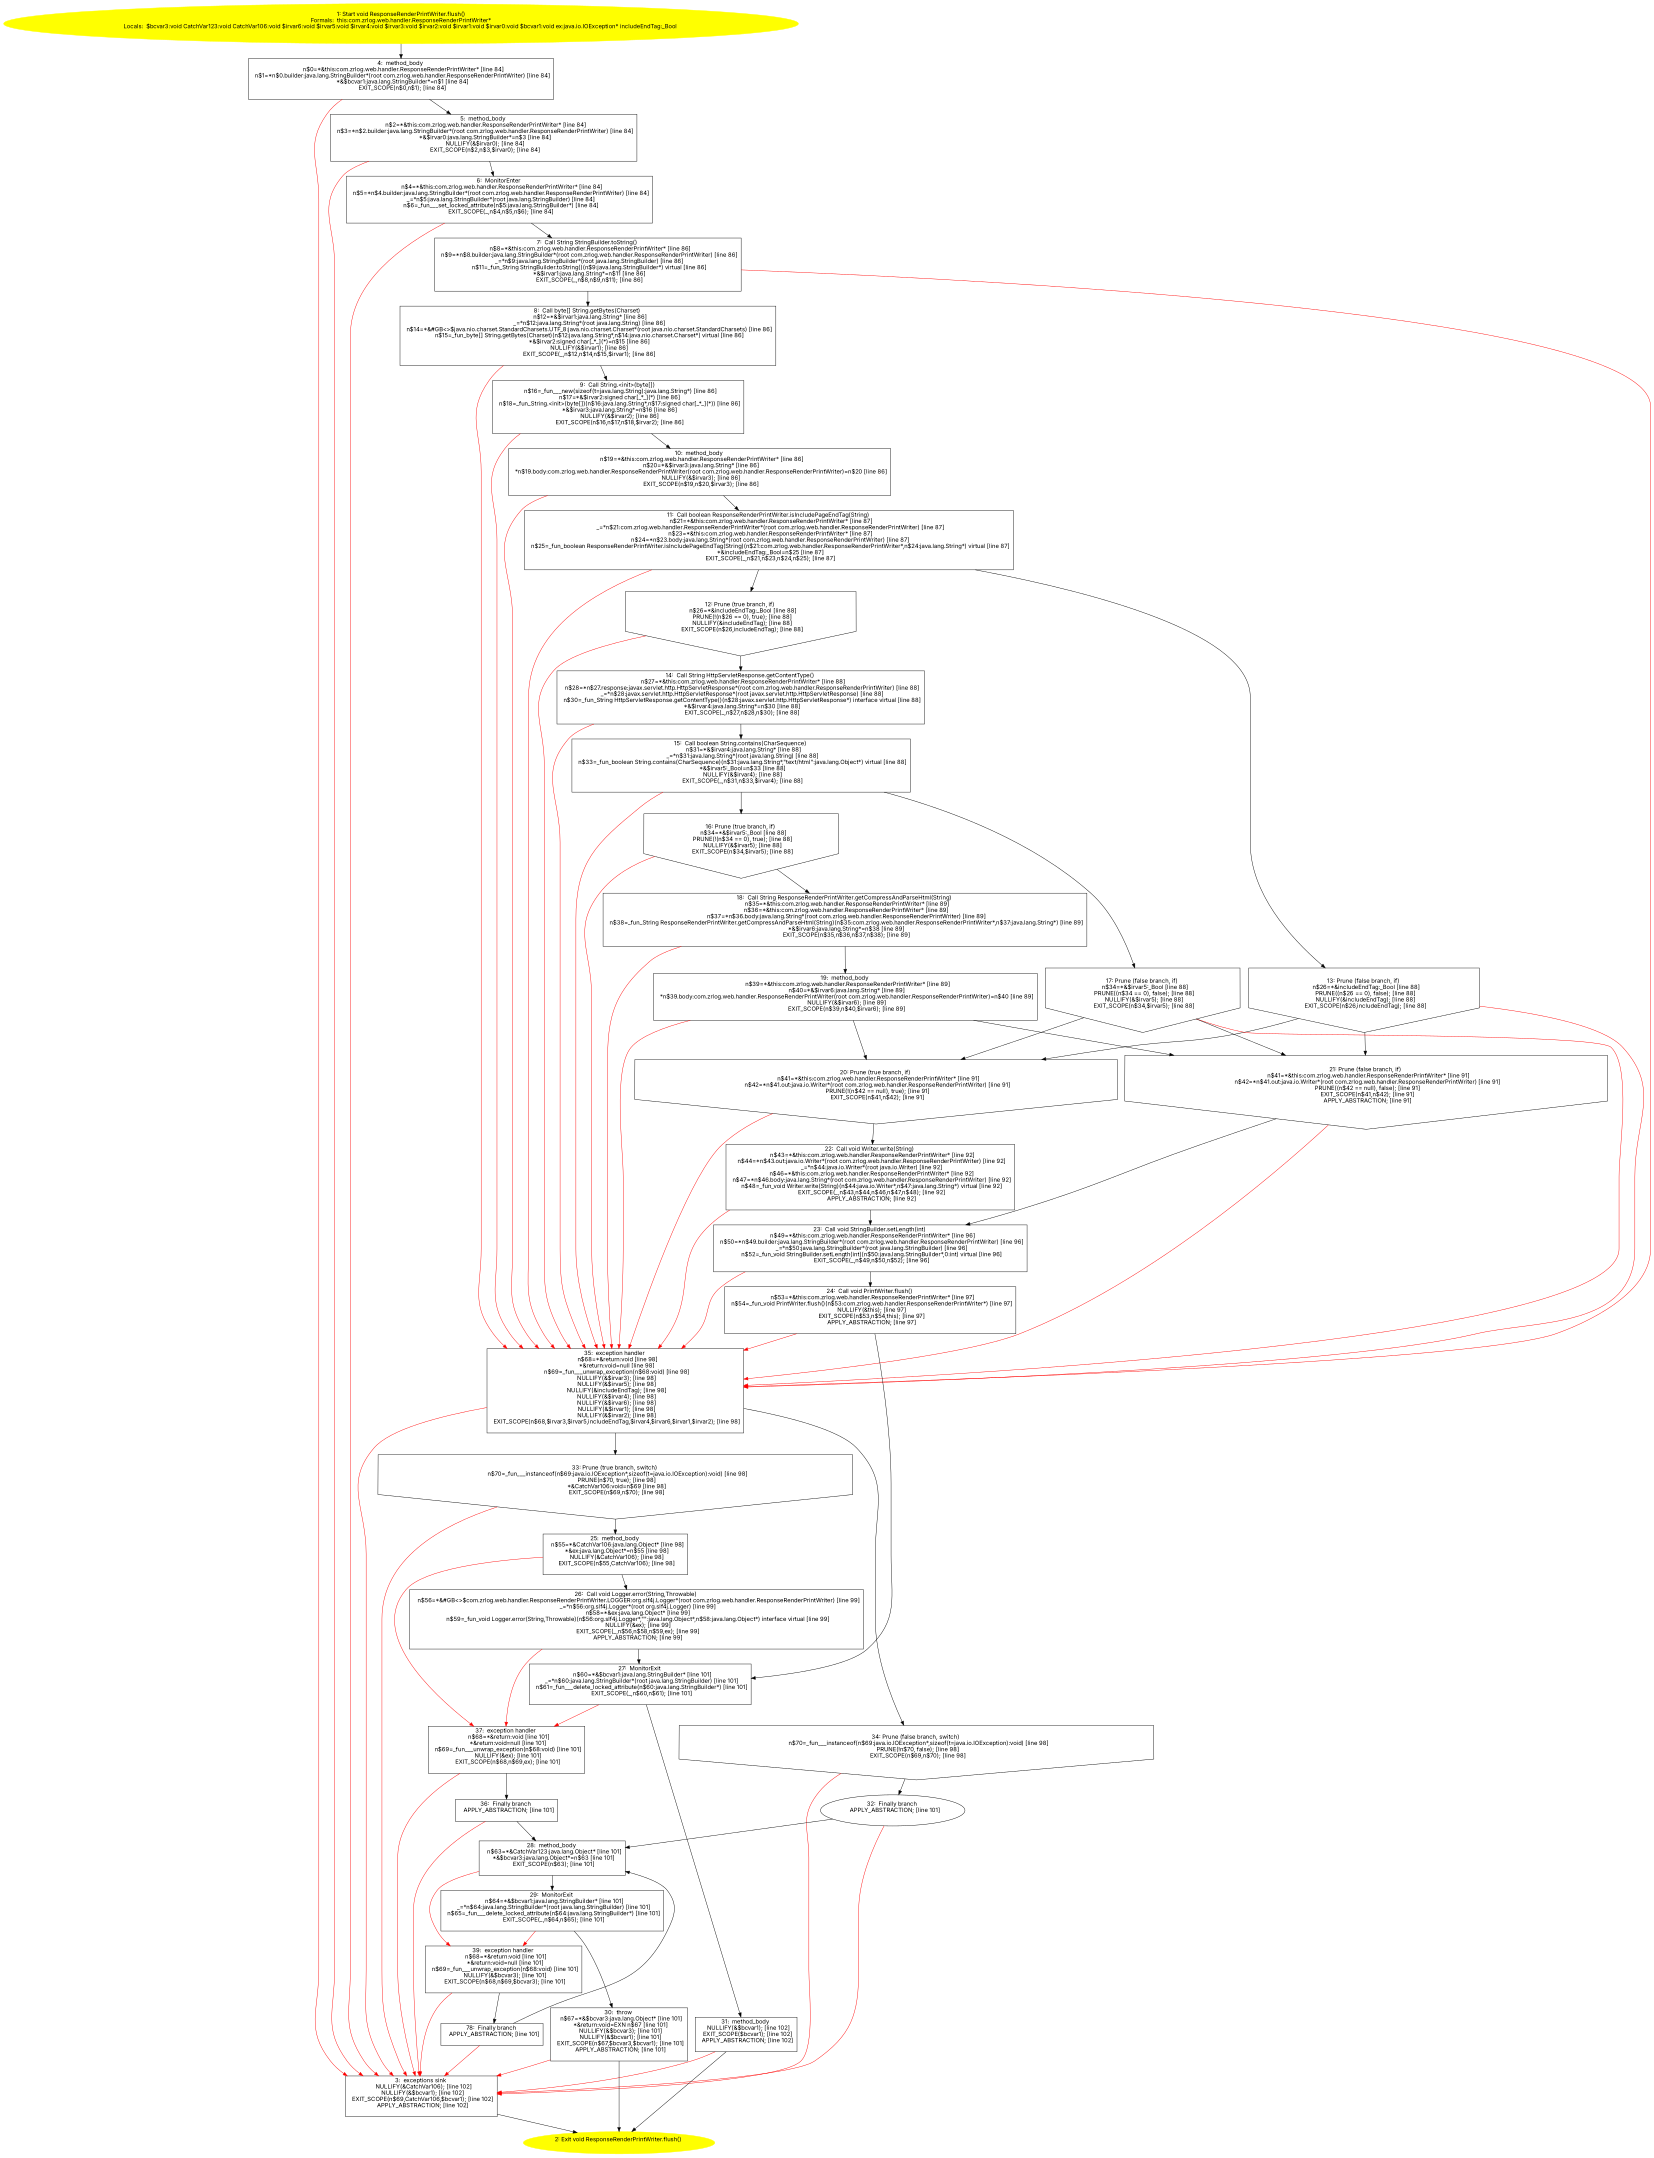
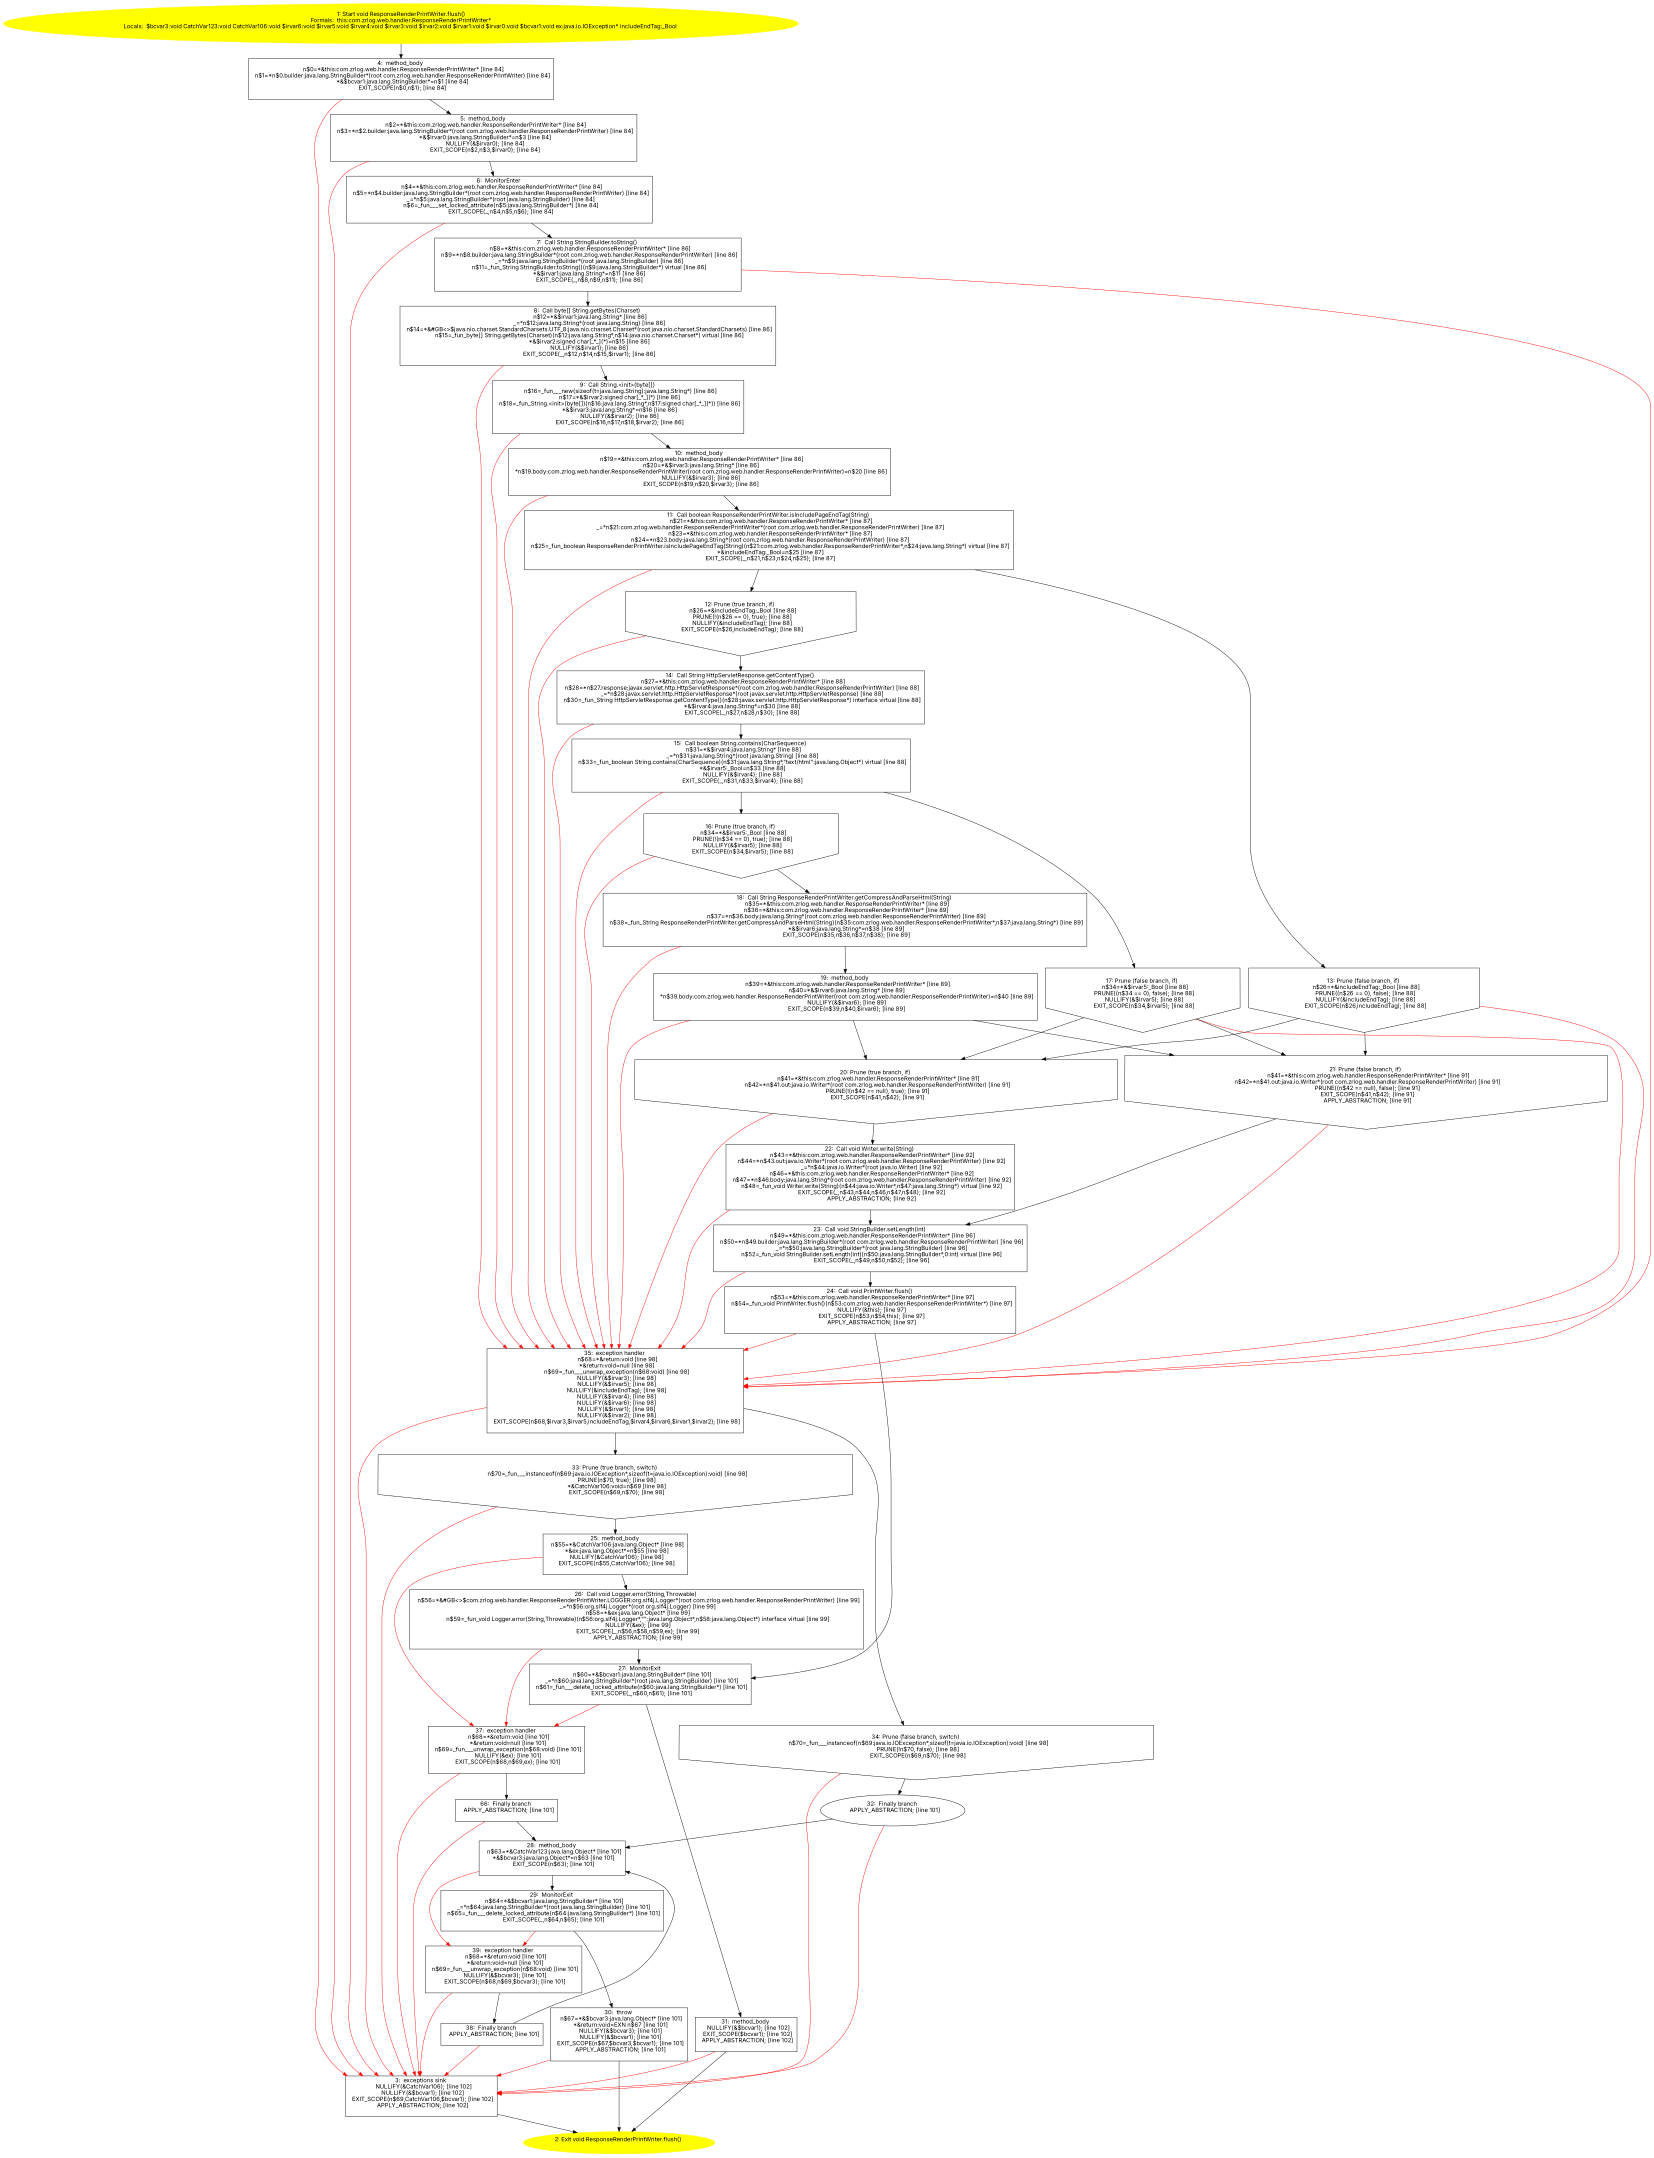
(507, 1810) -> (507, 1810)
(492, 2034) -> (492, 2034)
